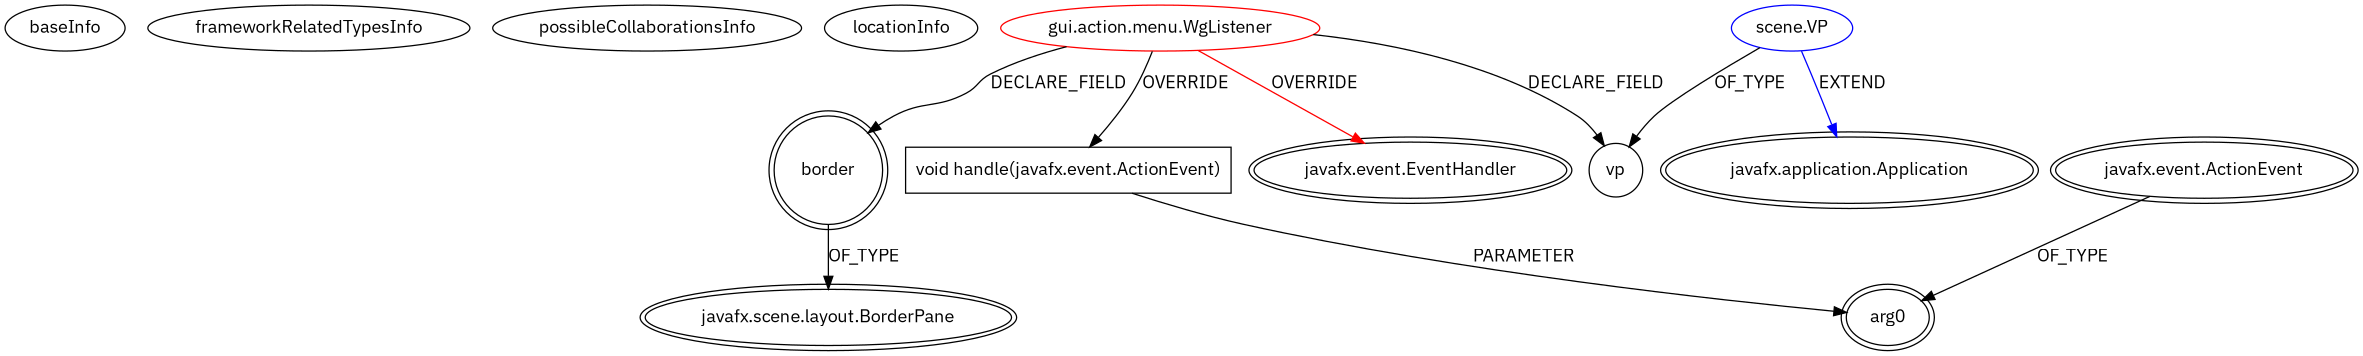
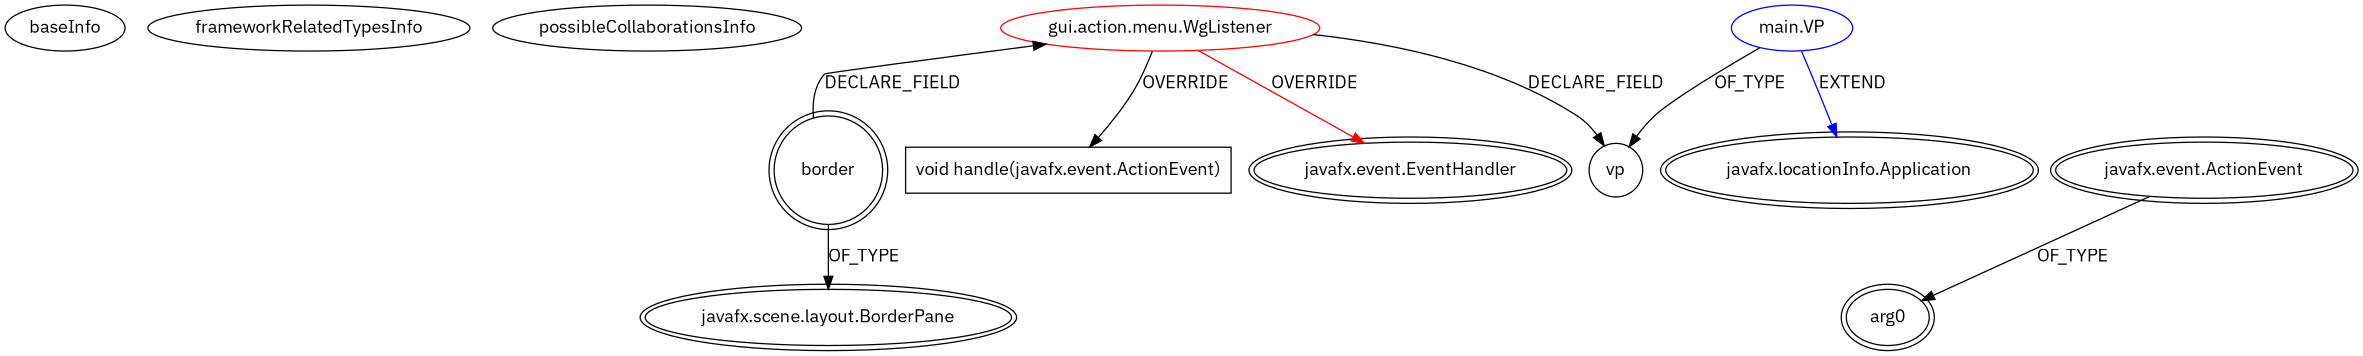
(901, 28) -> none
(1792, 28) -> (1792, 28)
(974, 88) -> (906, 63)
(1849, 170) -> (1849, 170)
(1480, 267) -> none
